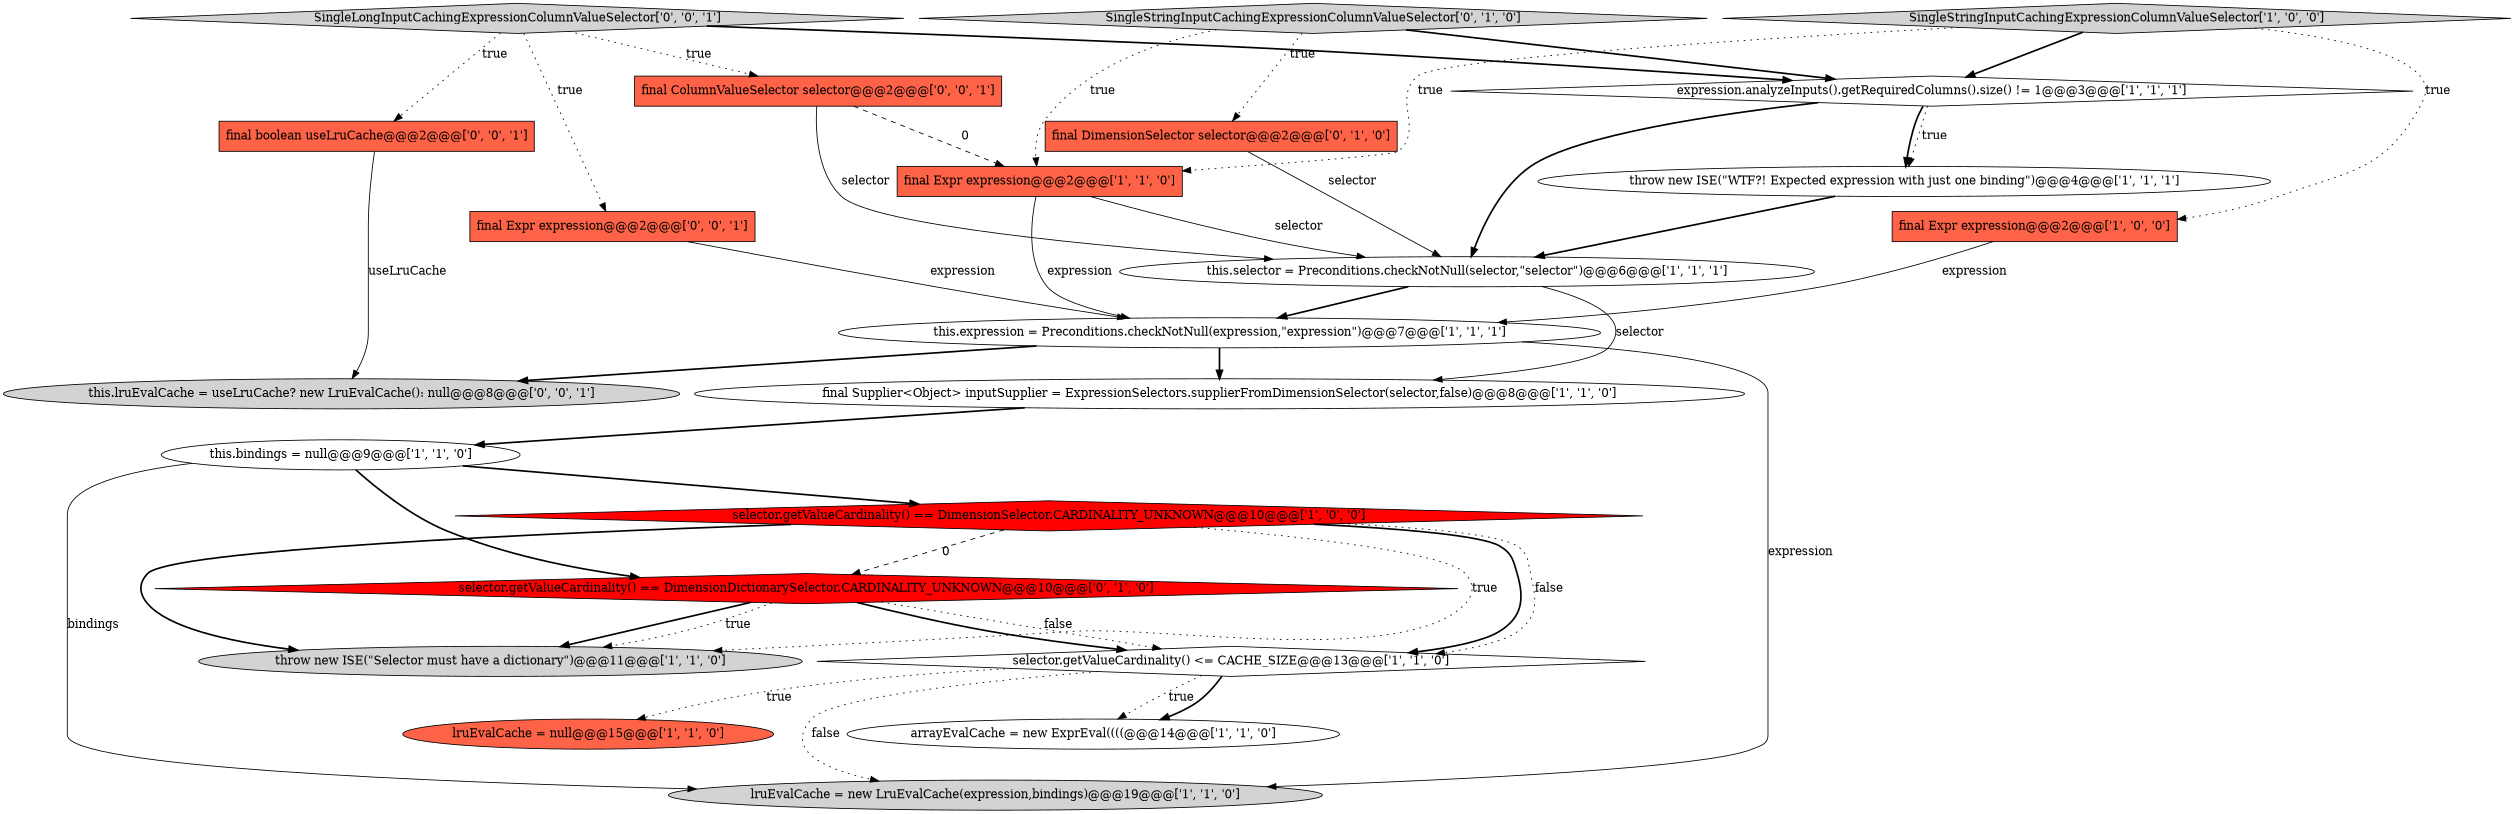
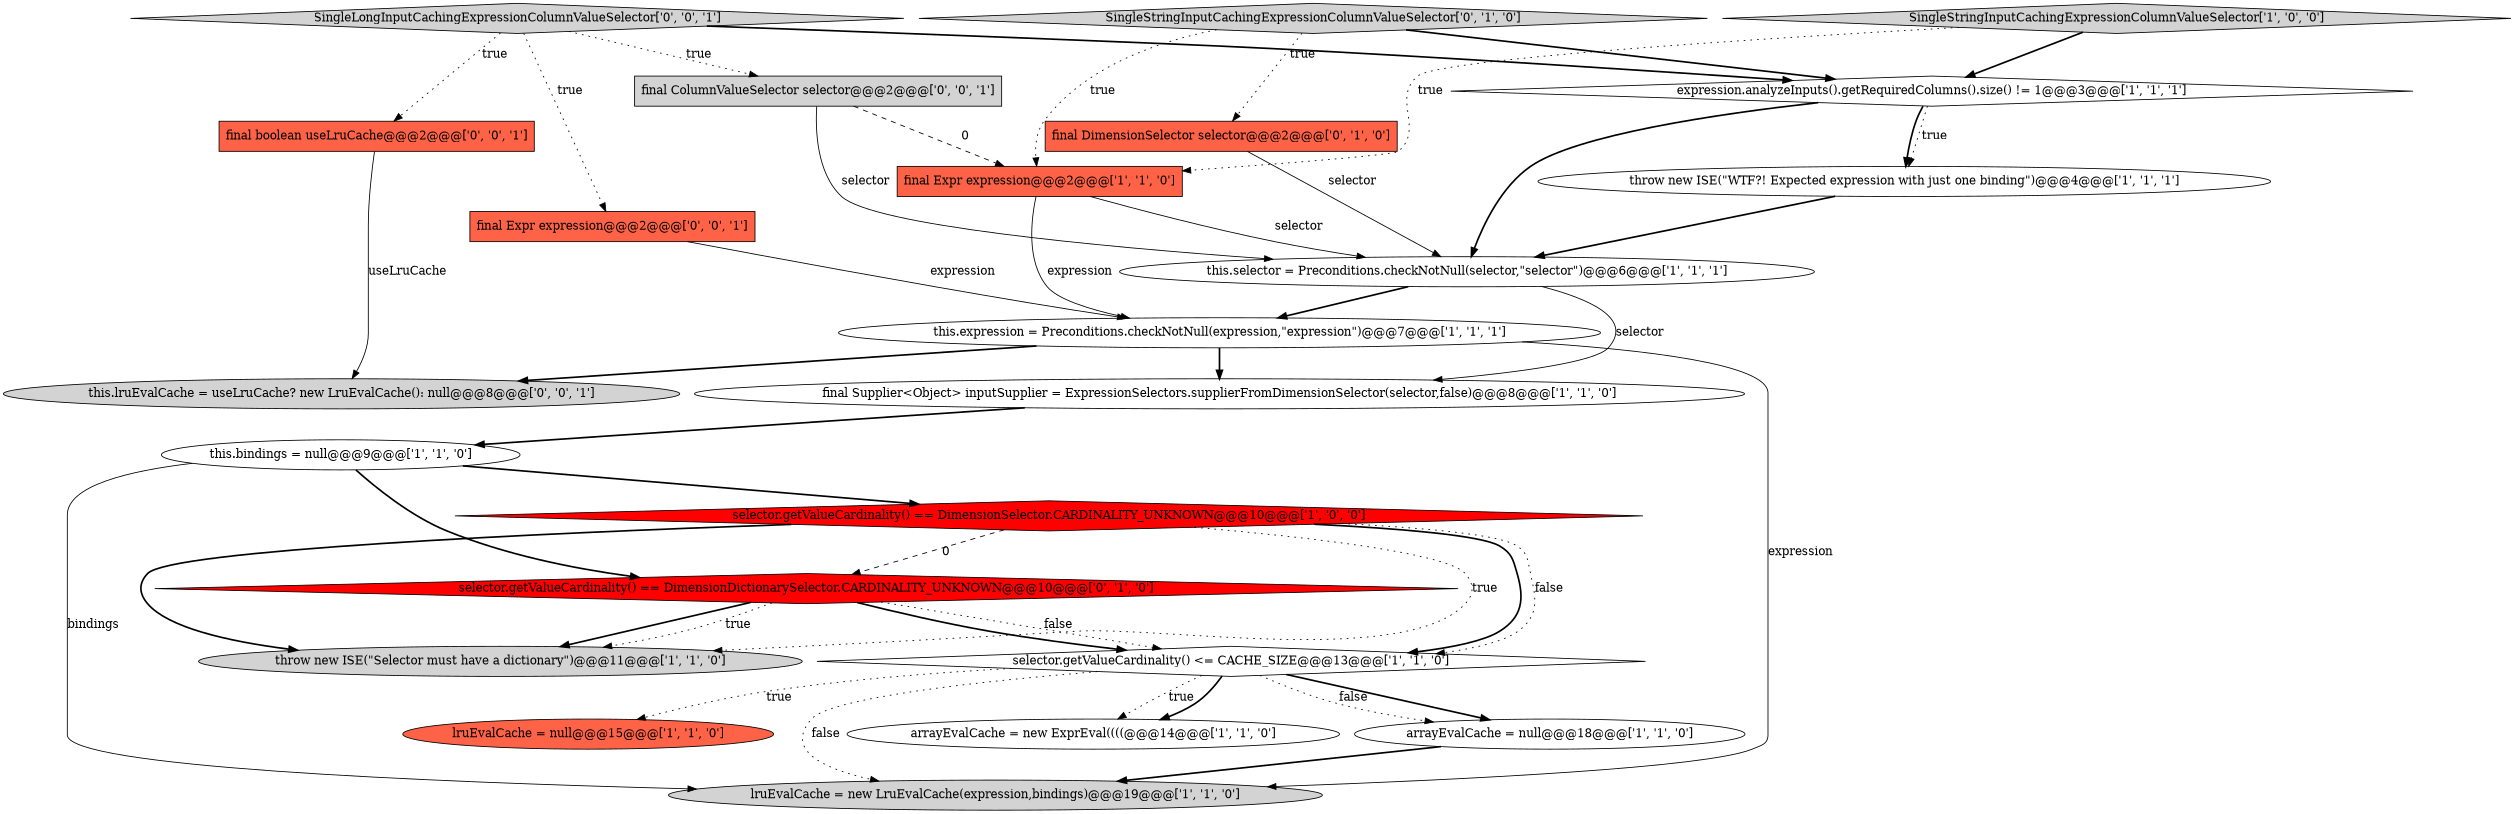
(818, 91) -> (818, 91)
(2035, 227) -> none
none -> (1550, 734)
